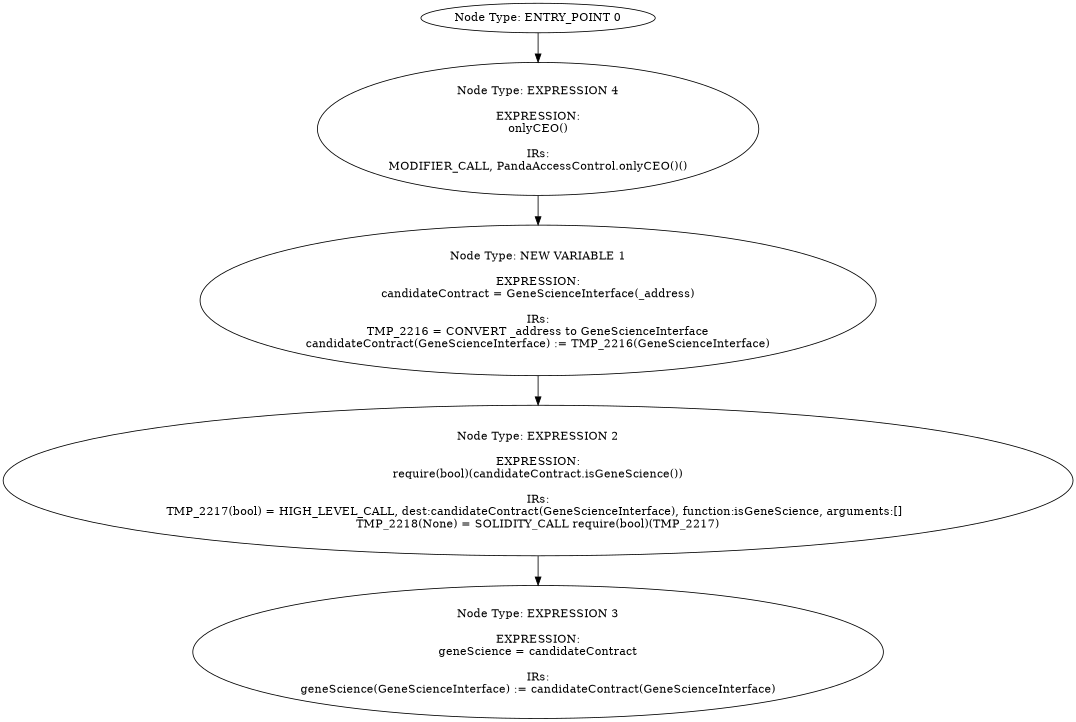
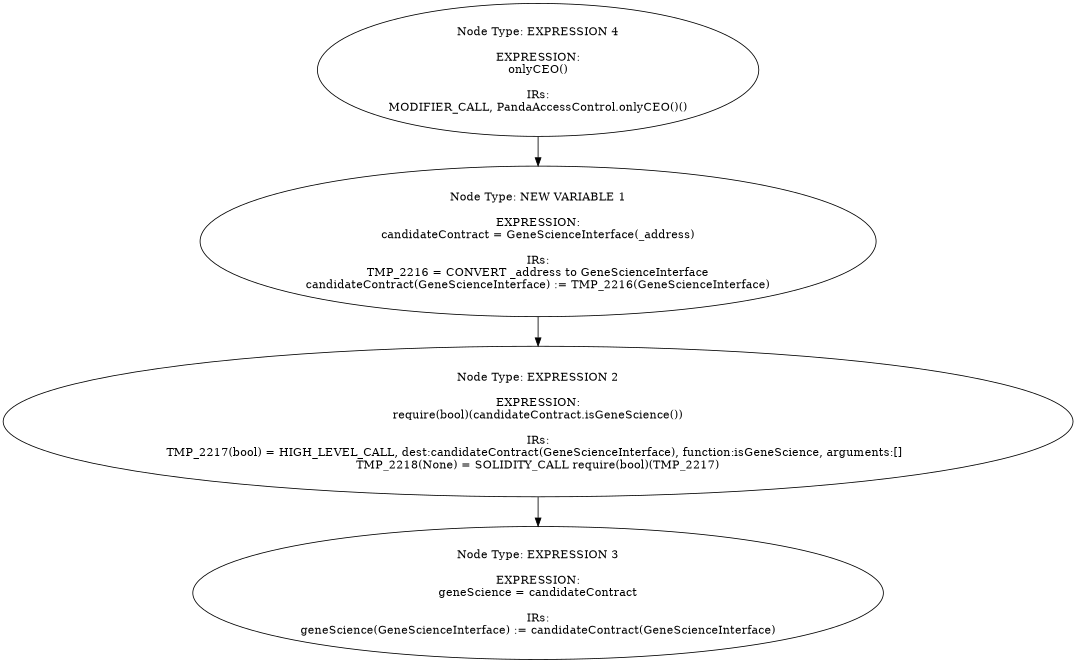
(538, 18) -> none
